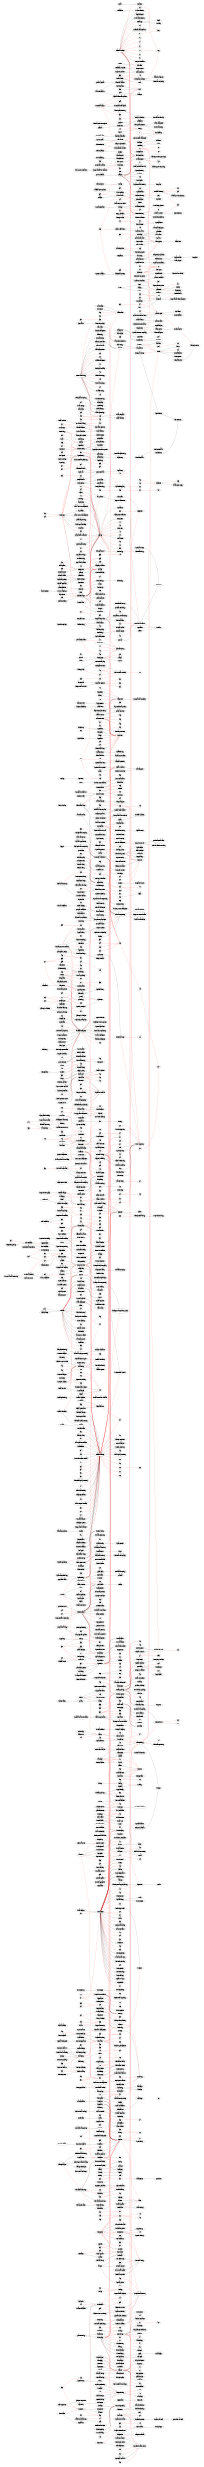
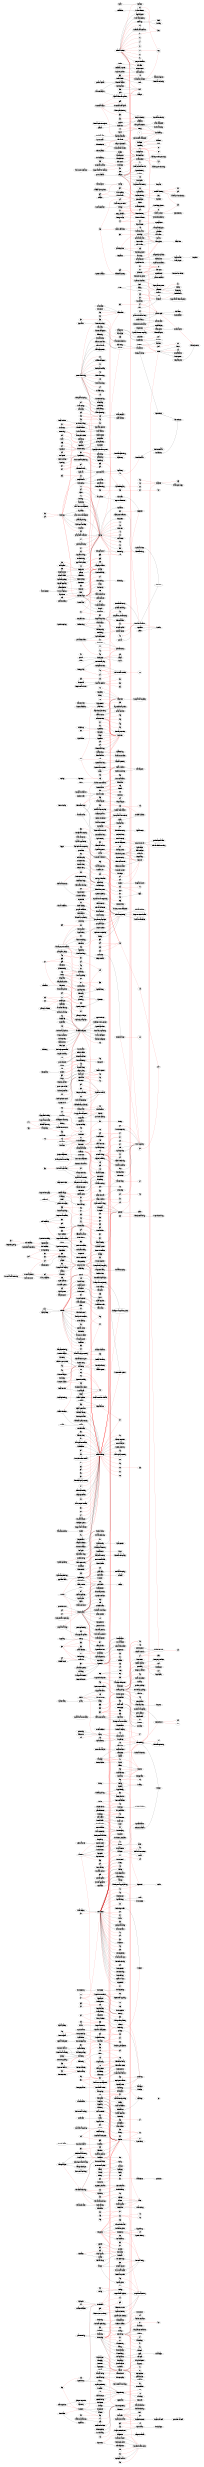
(159, 282) -> none
(100, 354) -> none
(62, 1086) -> (62, 1086)
(81, 1272) -> none
